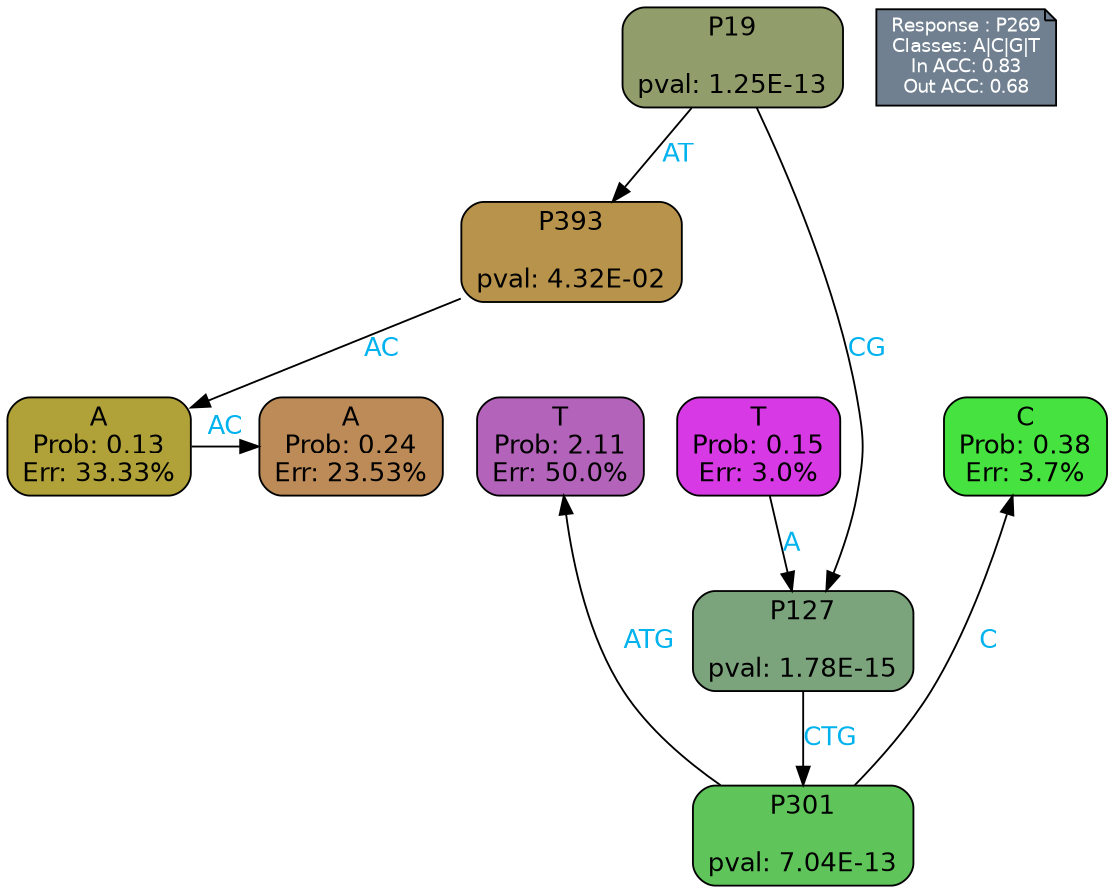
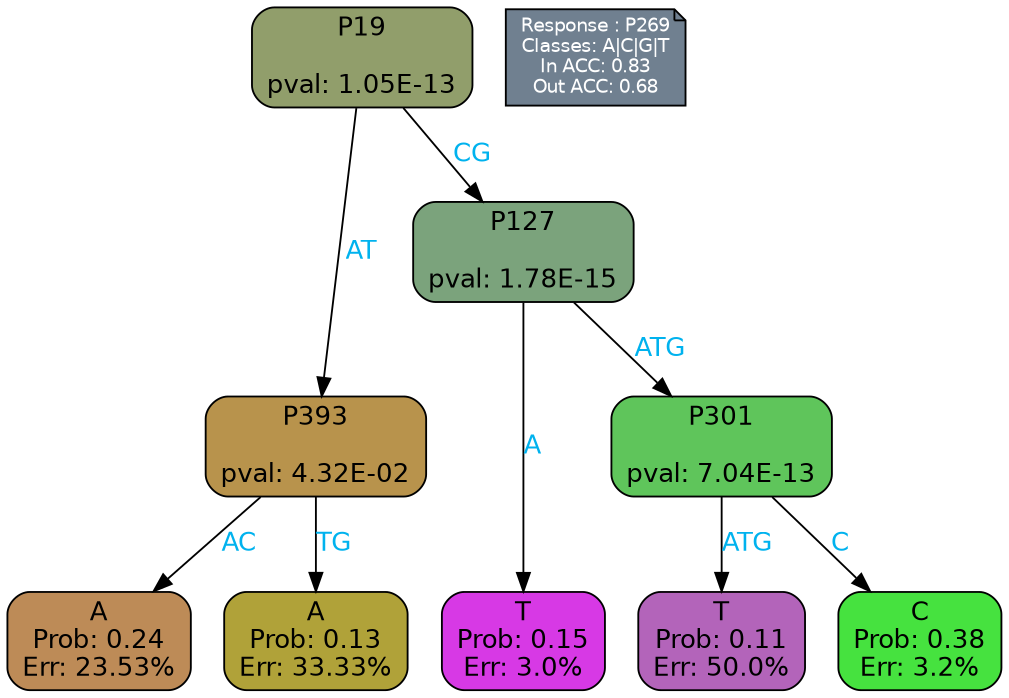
(733, 57) -> (362, 57)
(382, 349) -> (334, 544)
(216, 447) -> (214, 538)
(560, 447) -> (722, 641)
(1026, 447) -> (920, 641)
(779, 534) -> (523, 438)
(830, 738) -> (661, 349)
